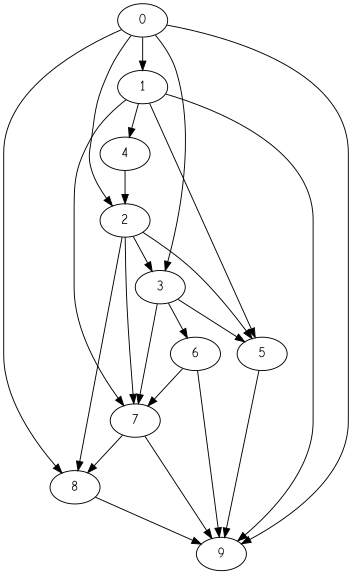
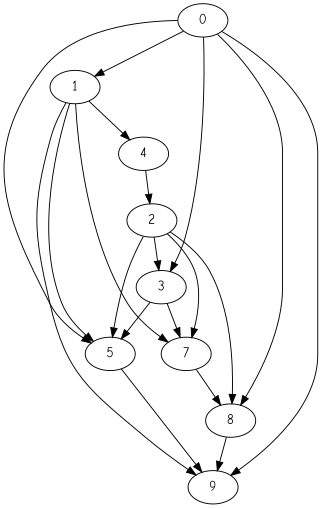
(95, 115) -> (9, 137)
(195, 354) -> none
(176, 483) -> none
